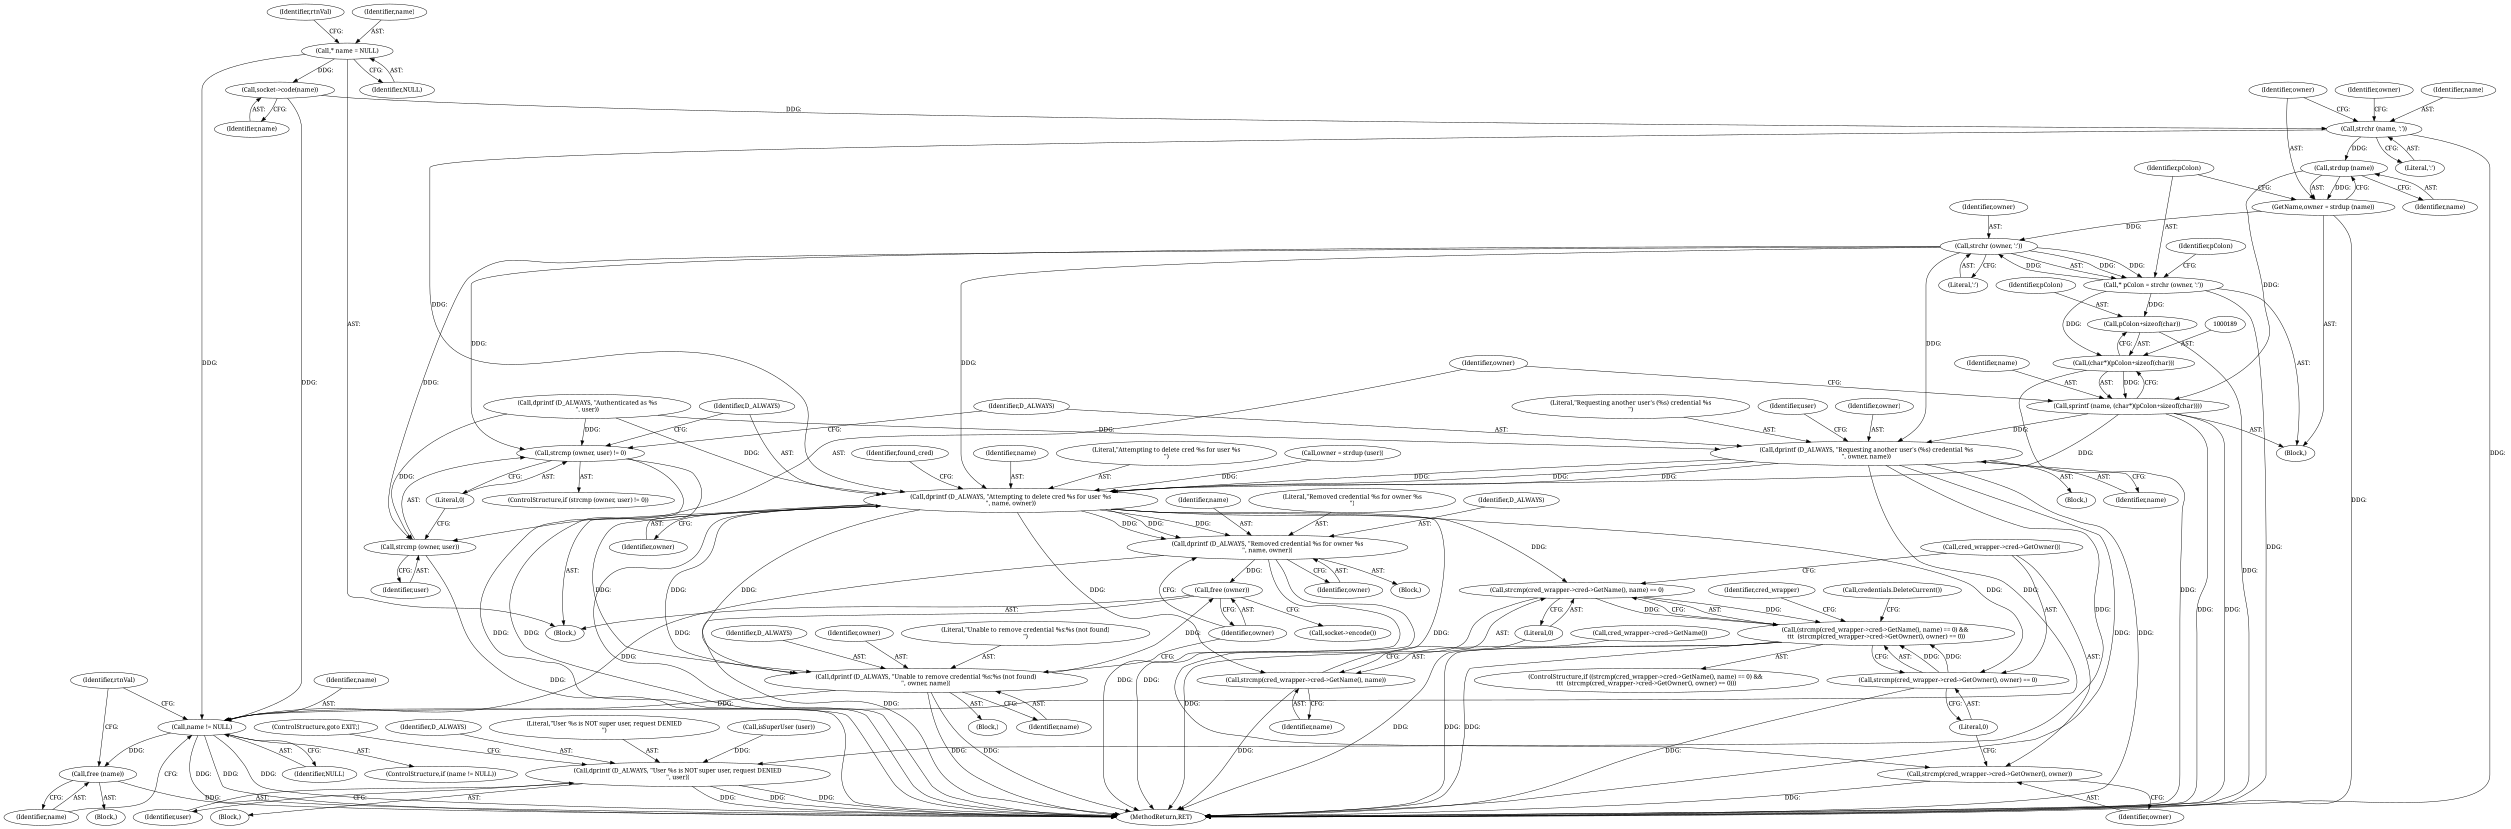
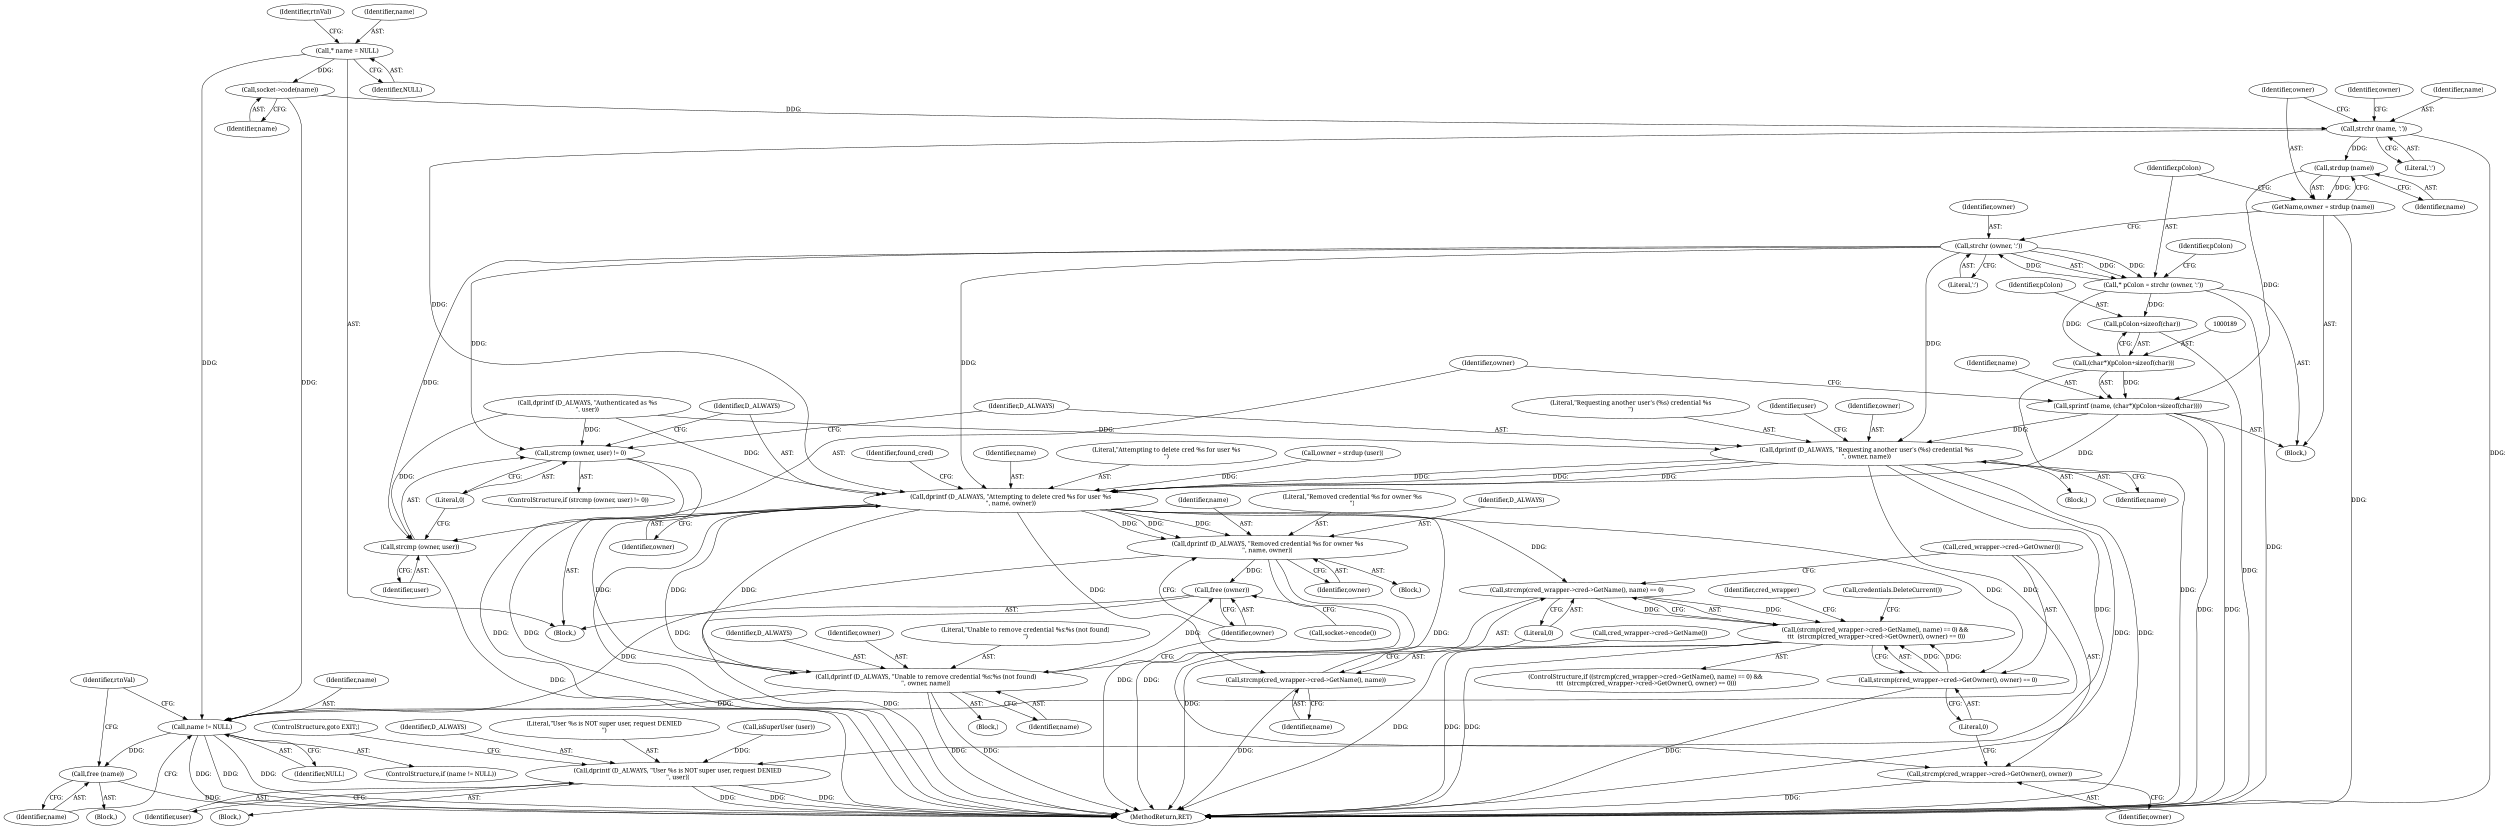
(2135, 227) -> (2135, 227)
(2144, 387) -> none
(1280, 611) -> (1286, 602)
